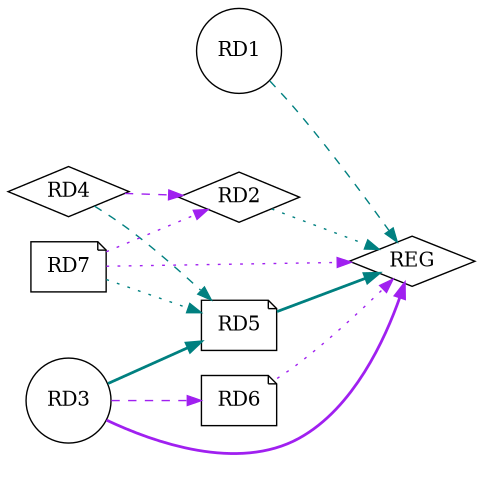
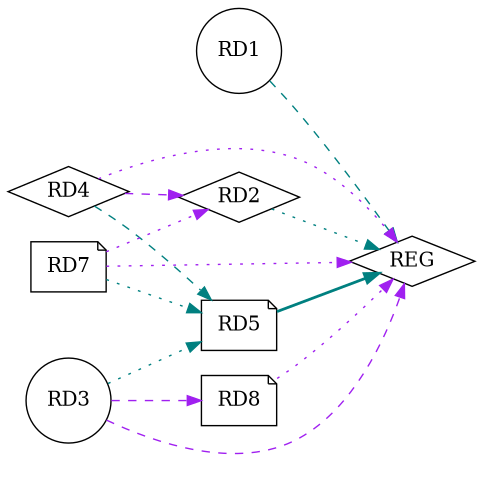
none -> (255, 150)
(148, 366) -> (148, 366)
(239, 401) -> (239, 401)
(288, 443) -> (288, 443)
